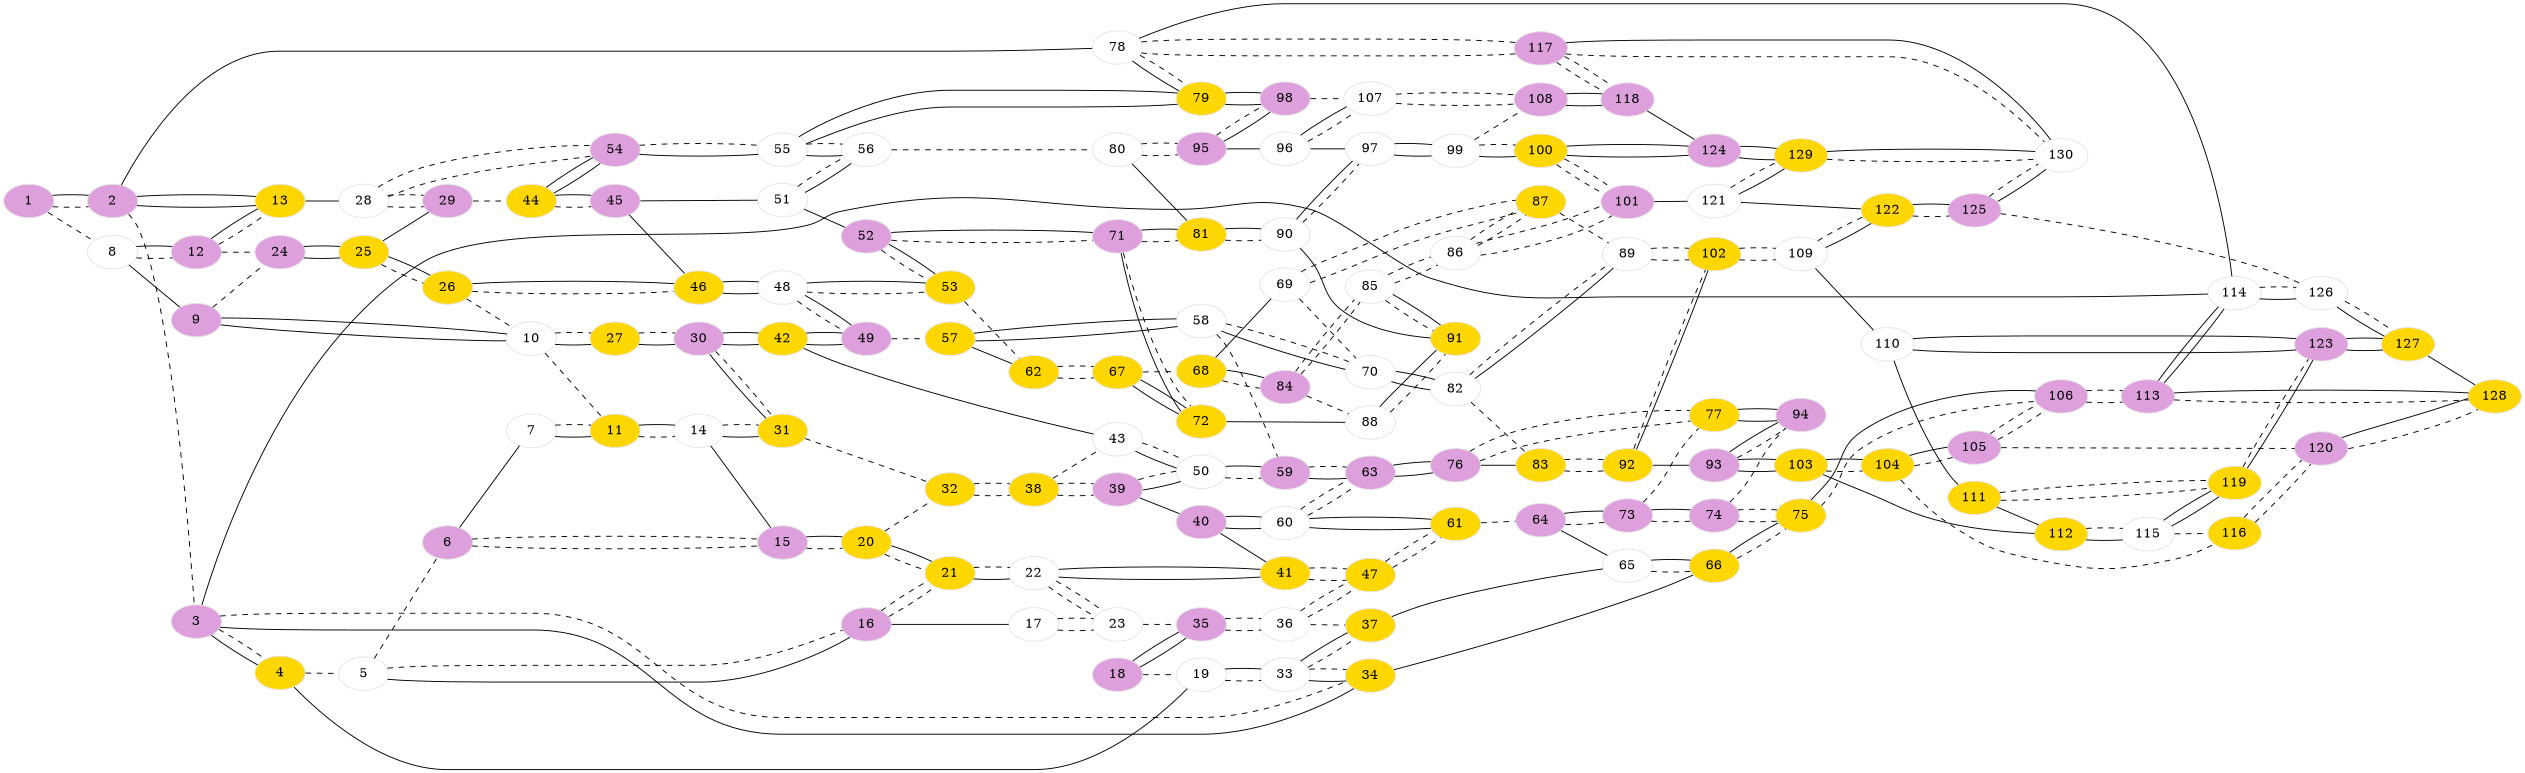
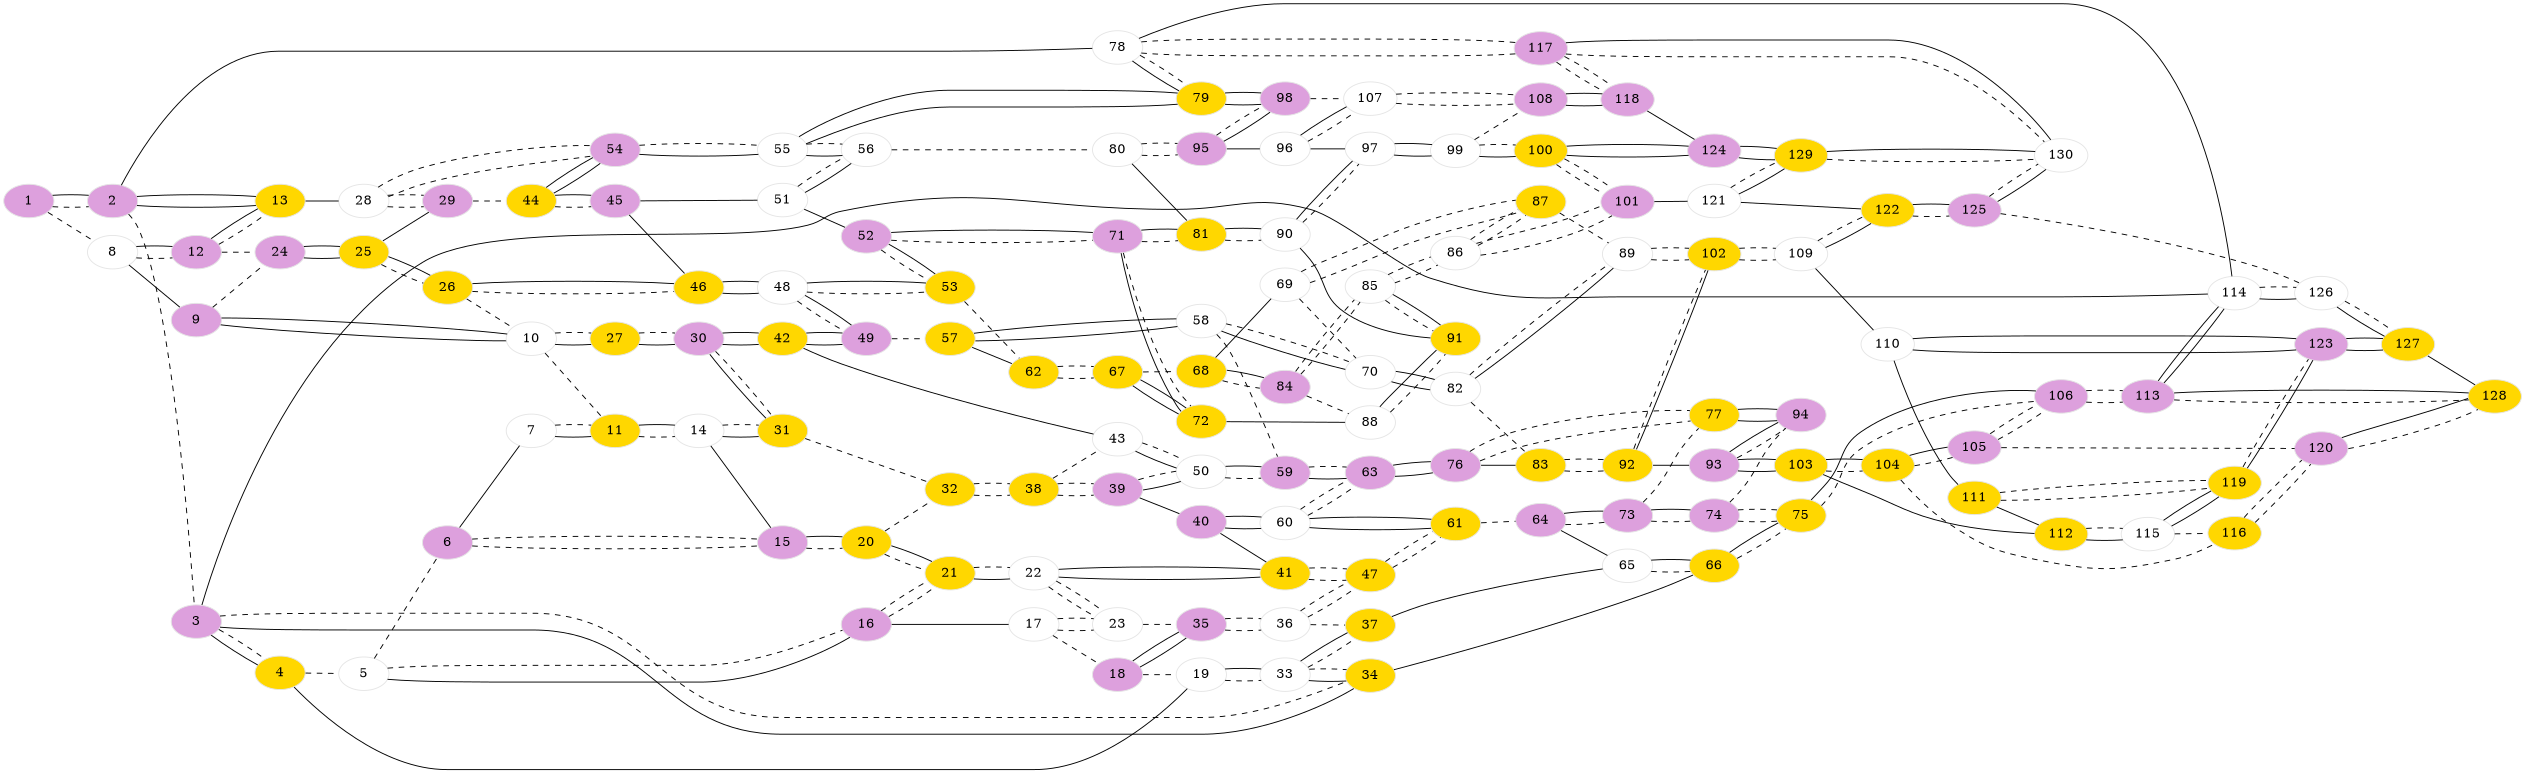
none -> (1076, 650)
